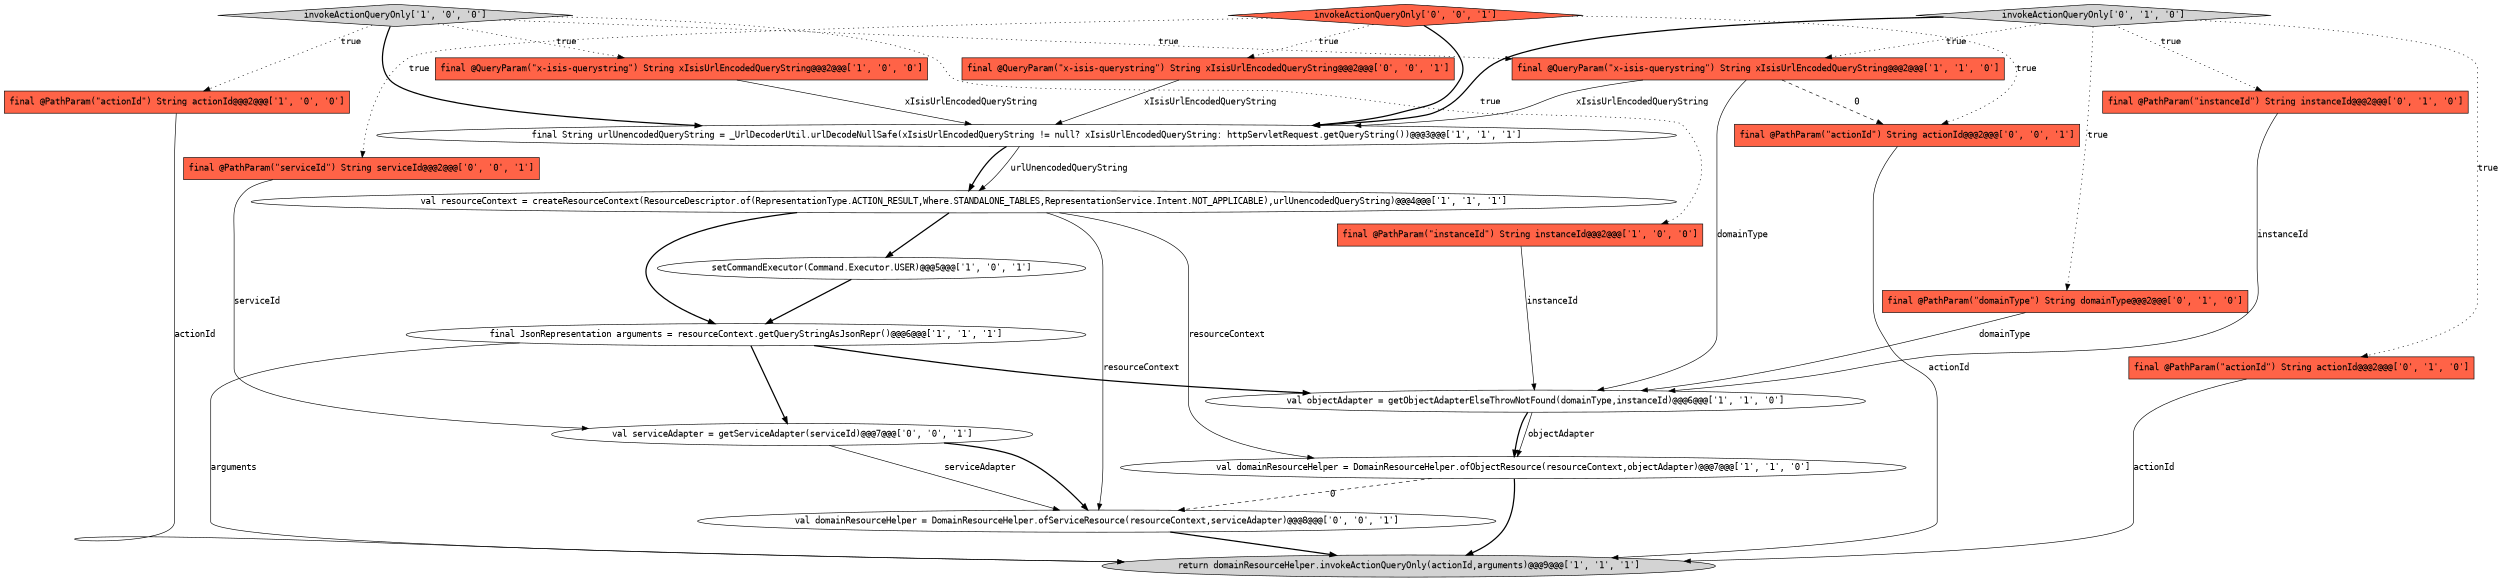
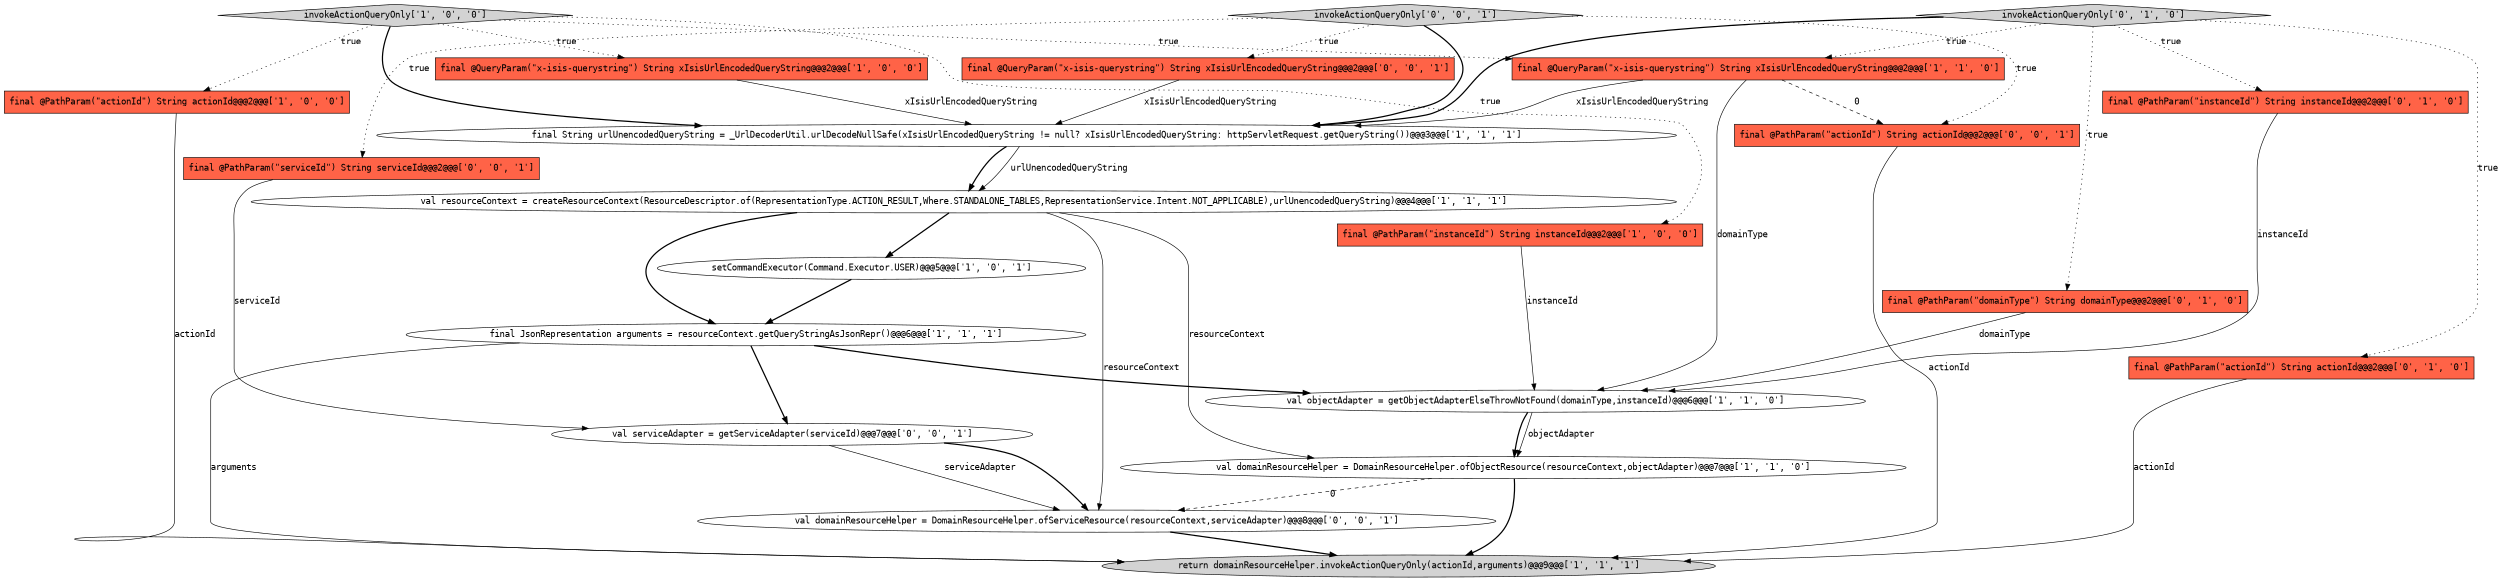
(1406, 15) -> (1406, 15)
